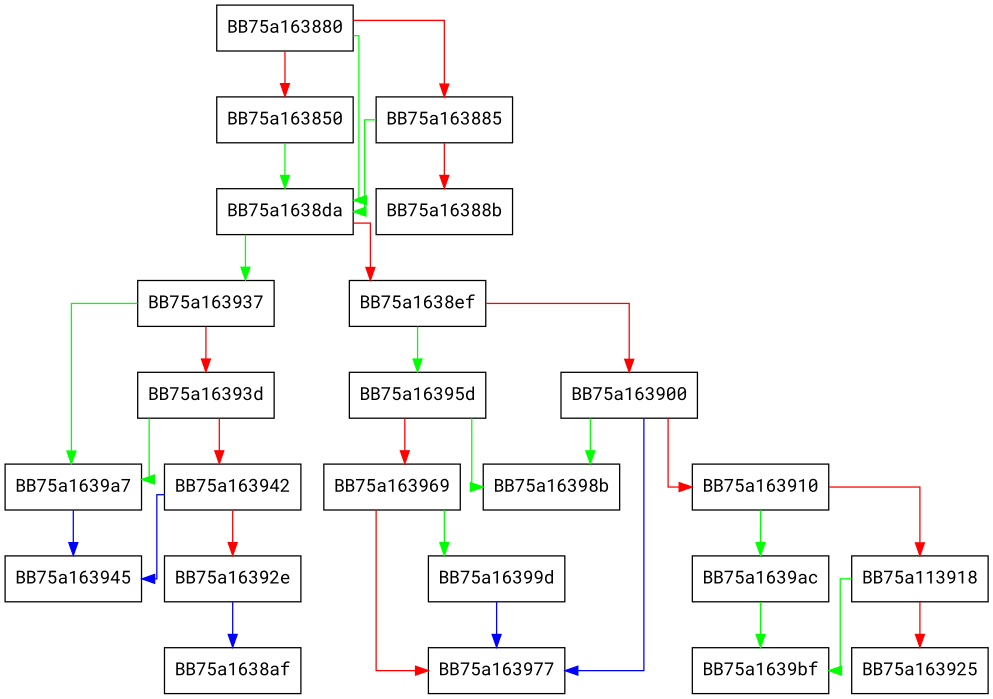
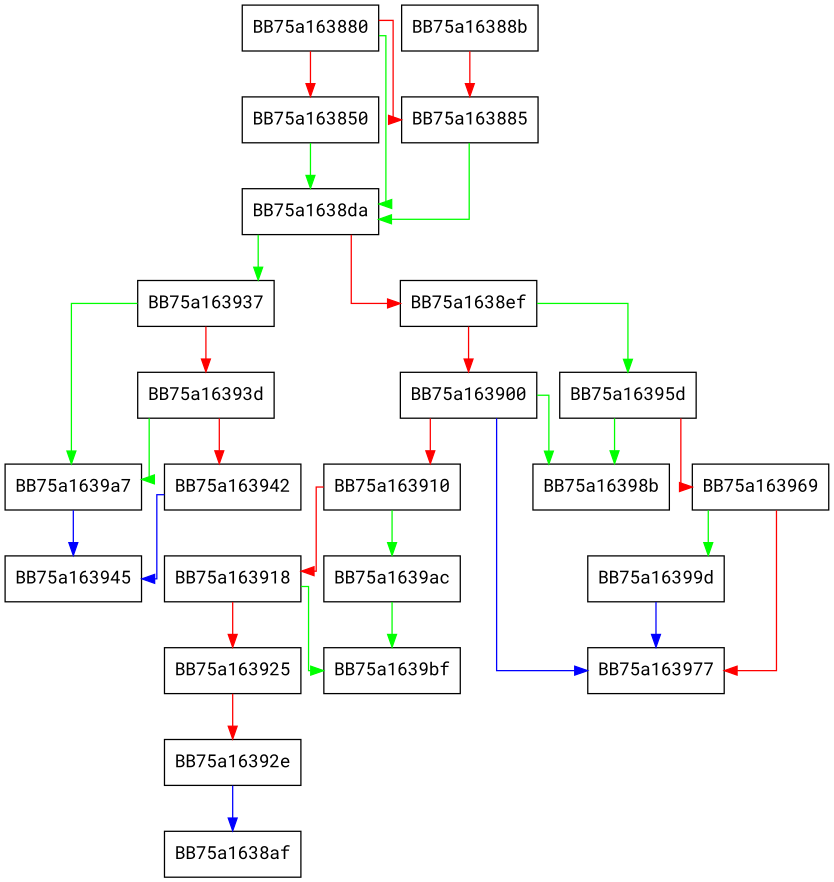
(444, 159) -> (470, 67)
(233, 526) -> (233, 710)
(920, 579) -> (233, 579)
